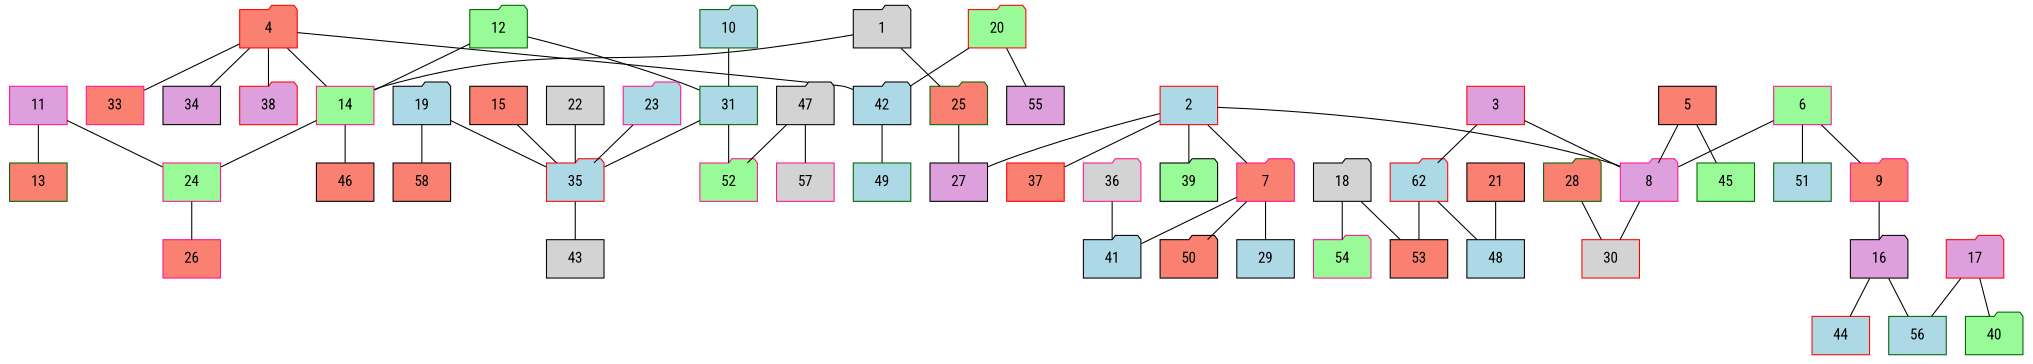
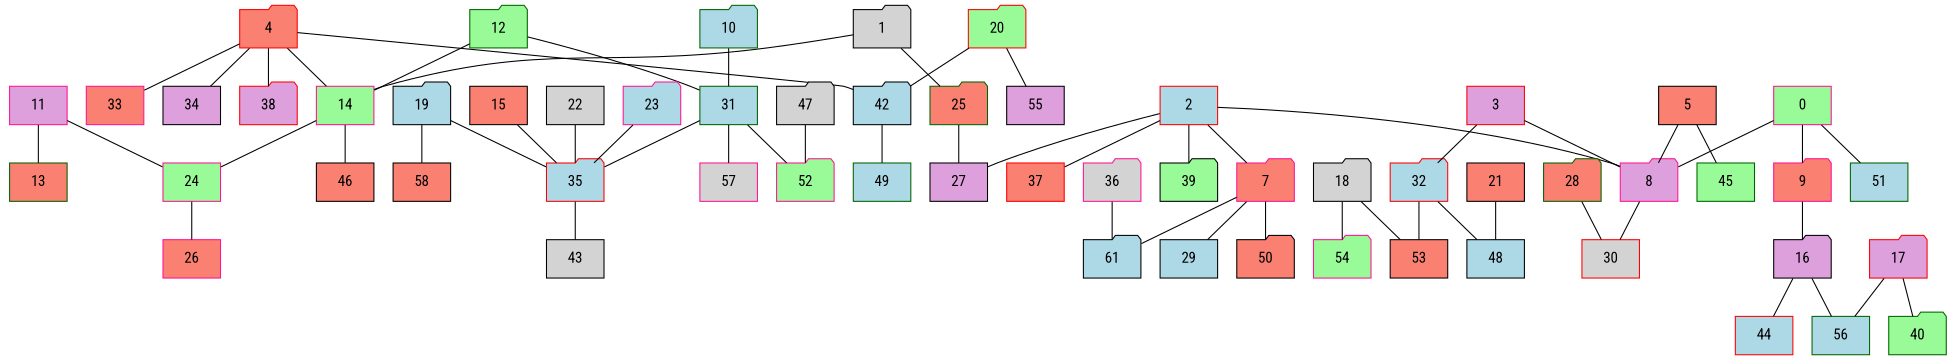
(1802, 105) -> (1802, 105)
(805, 144) -> (729, 144)
(1419, 182) -> (1419, 182)
(1112, 259) -> (1112, 259)
